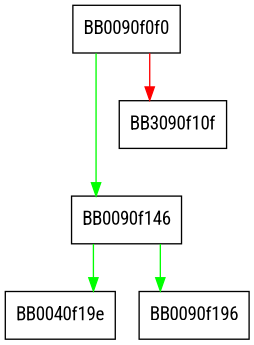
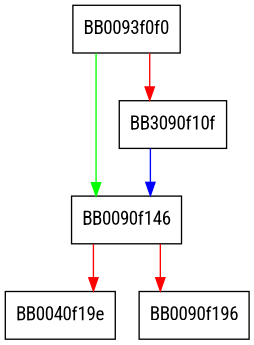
(127, 29) -> (127, 29)
none -> (150, 165)
(93, 261) -> (93, 261)
(160, 261) -> (160, 261)
